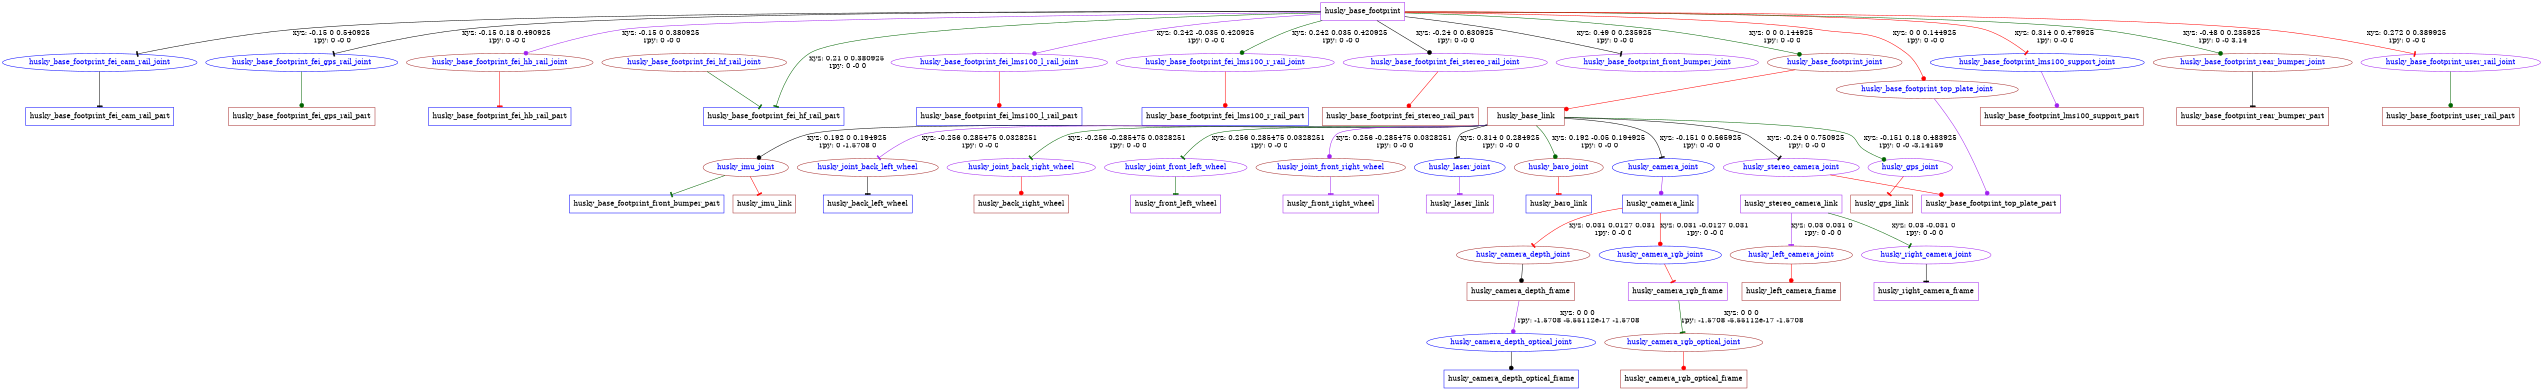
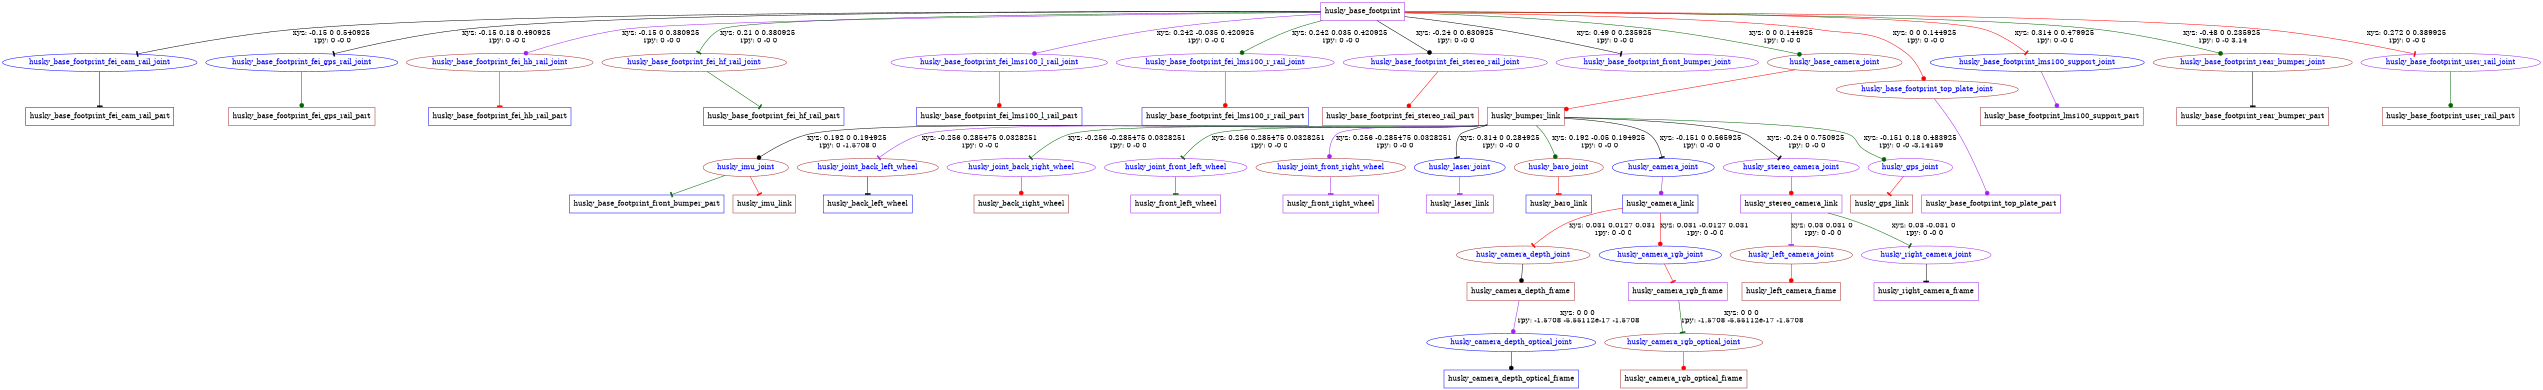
(1033, 24) -> (1005, 16)
(1835, 62) -> (1835, 62)
(1526, 116) -> (1526, 116)
(1885, 185) -> (1791, 184)
